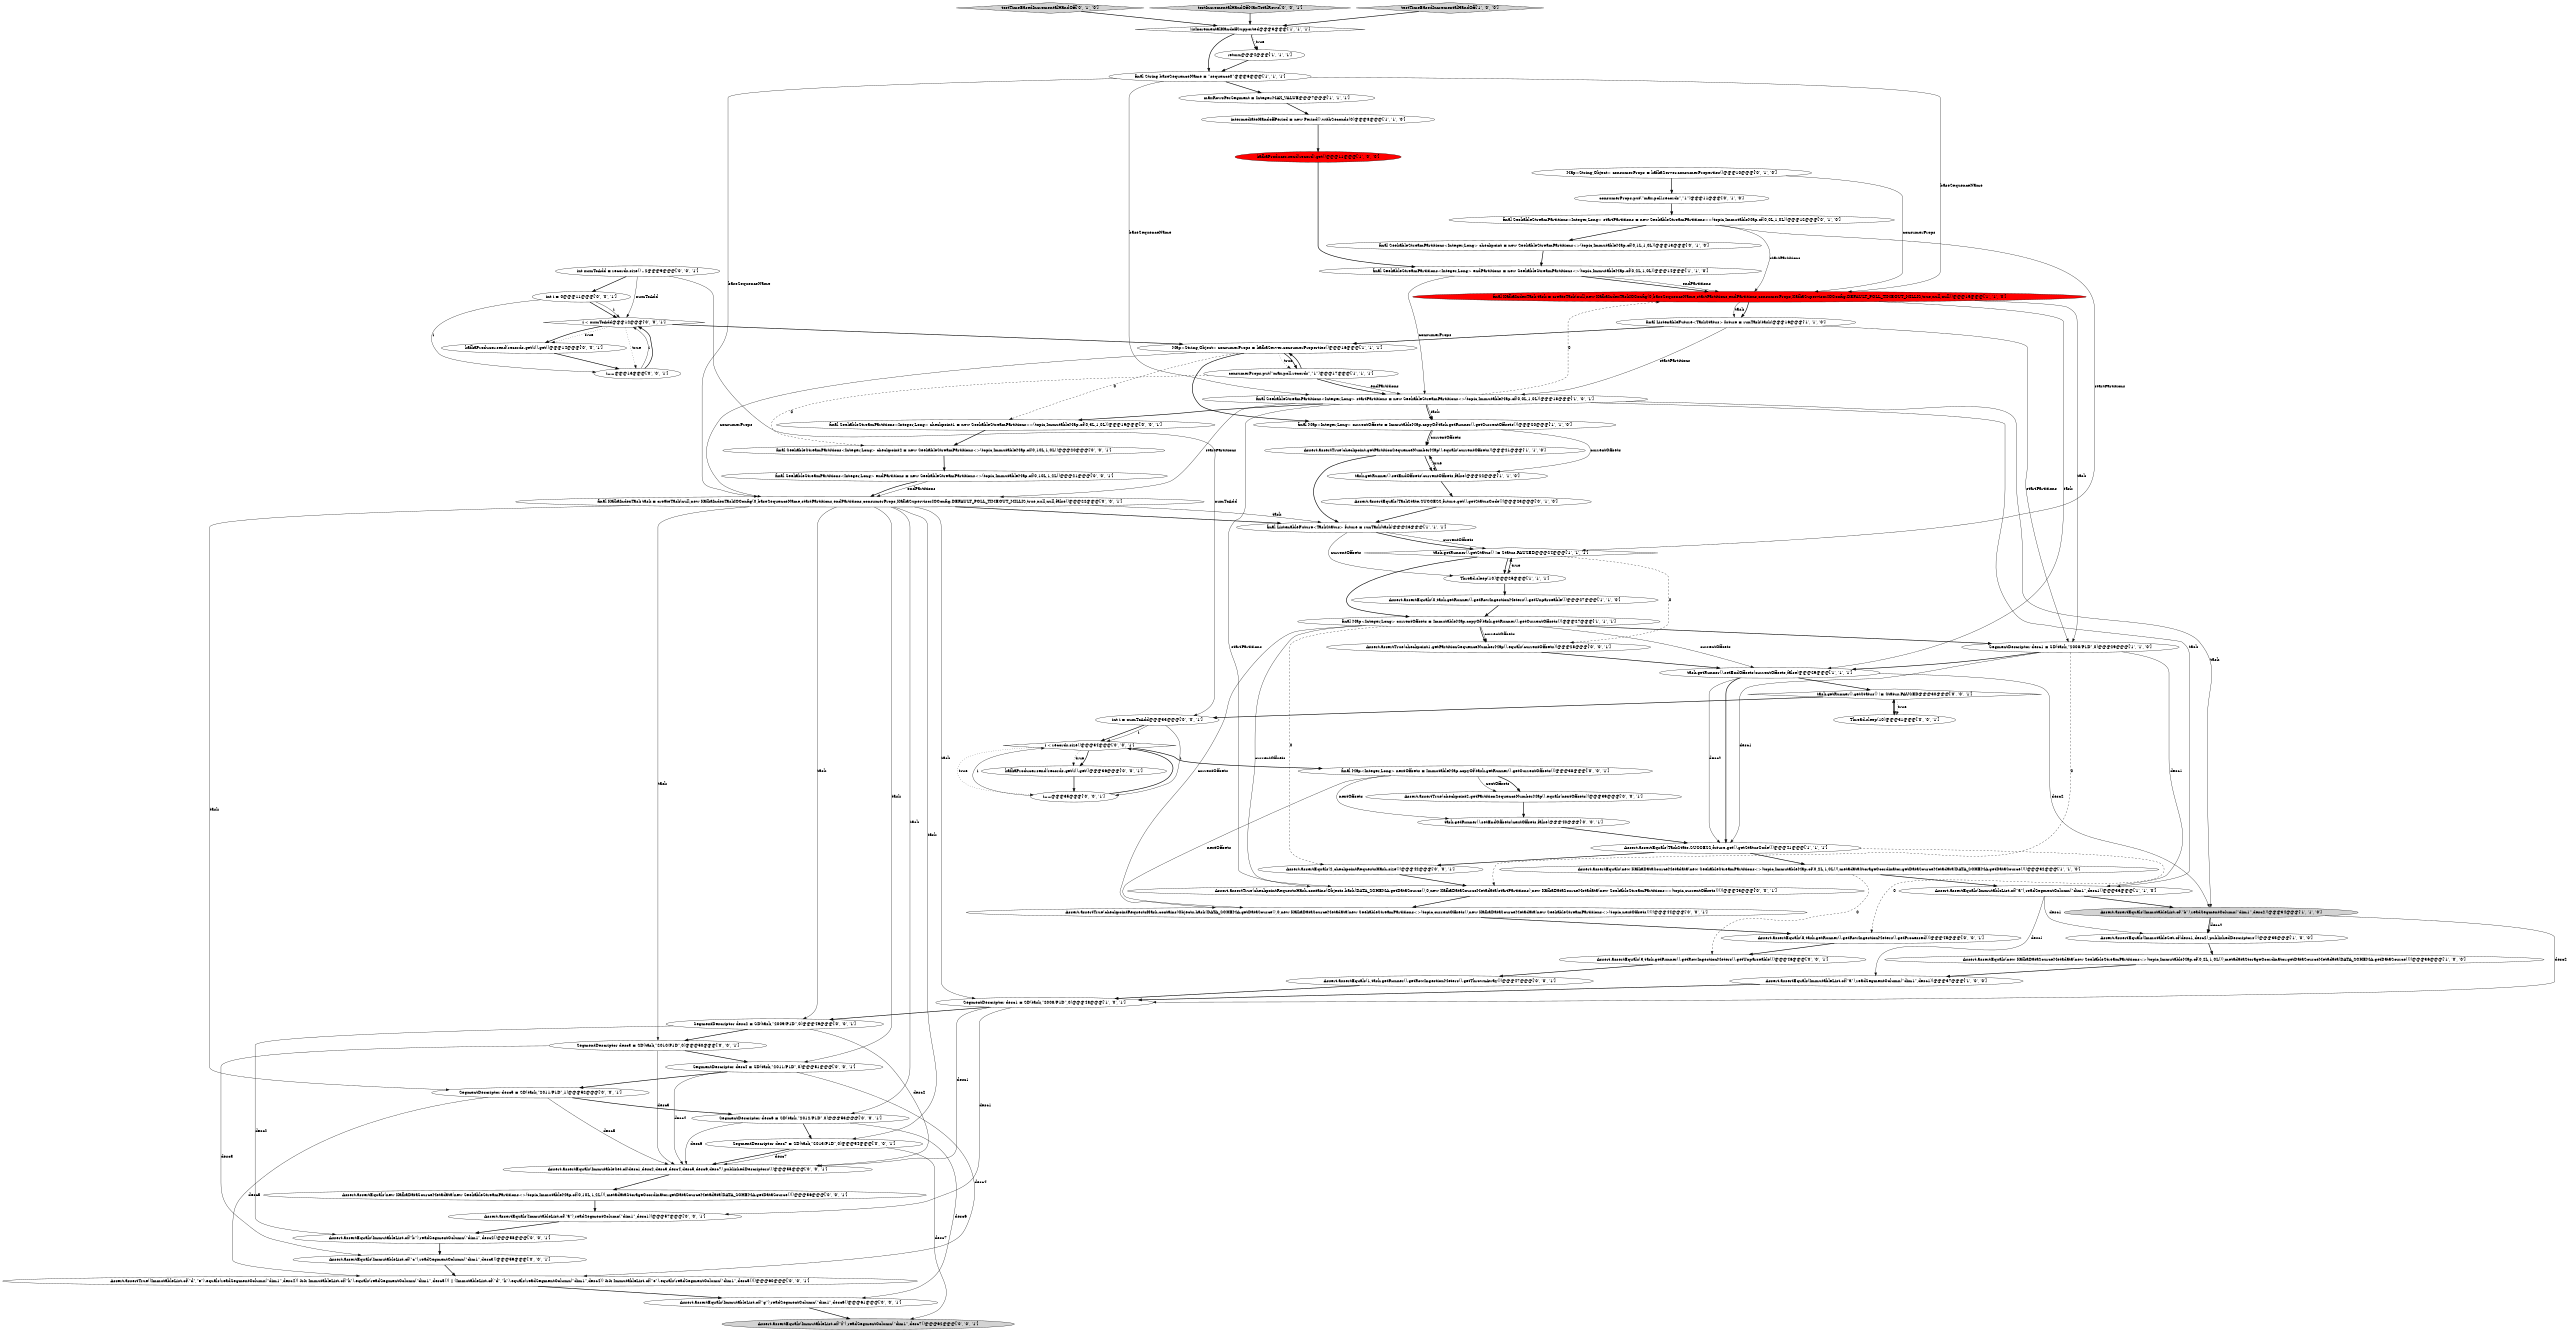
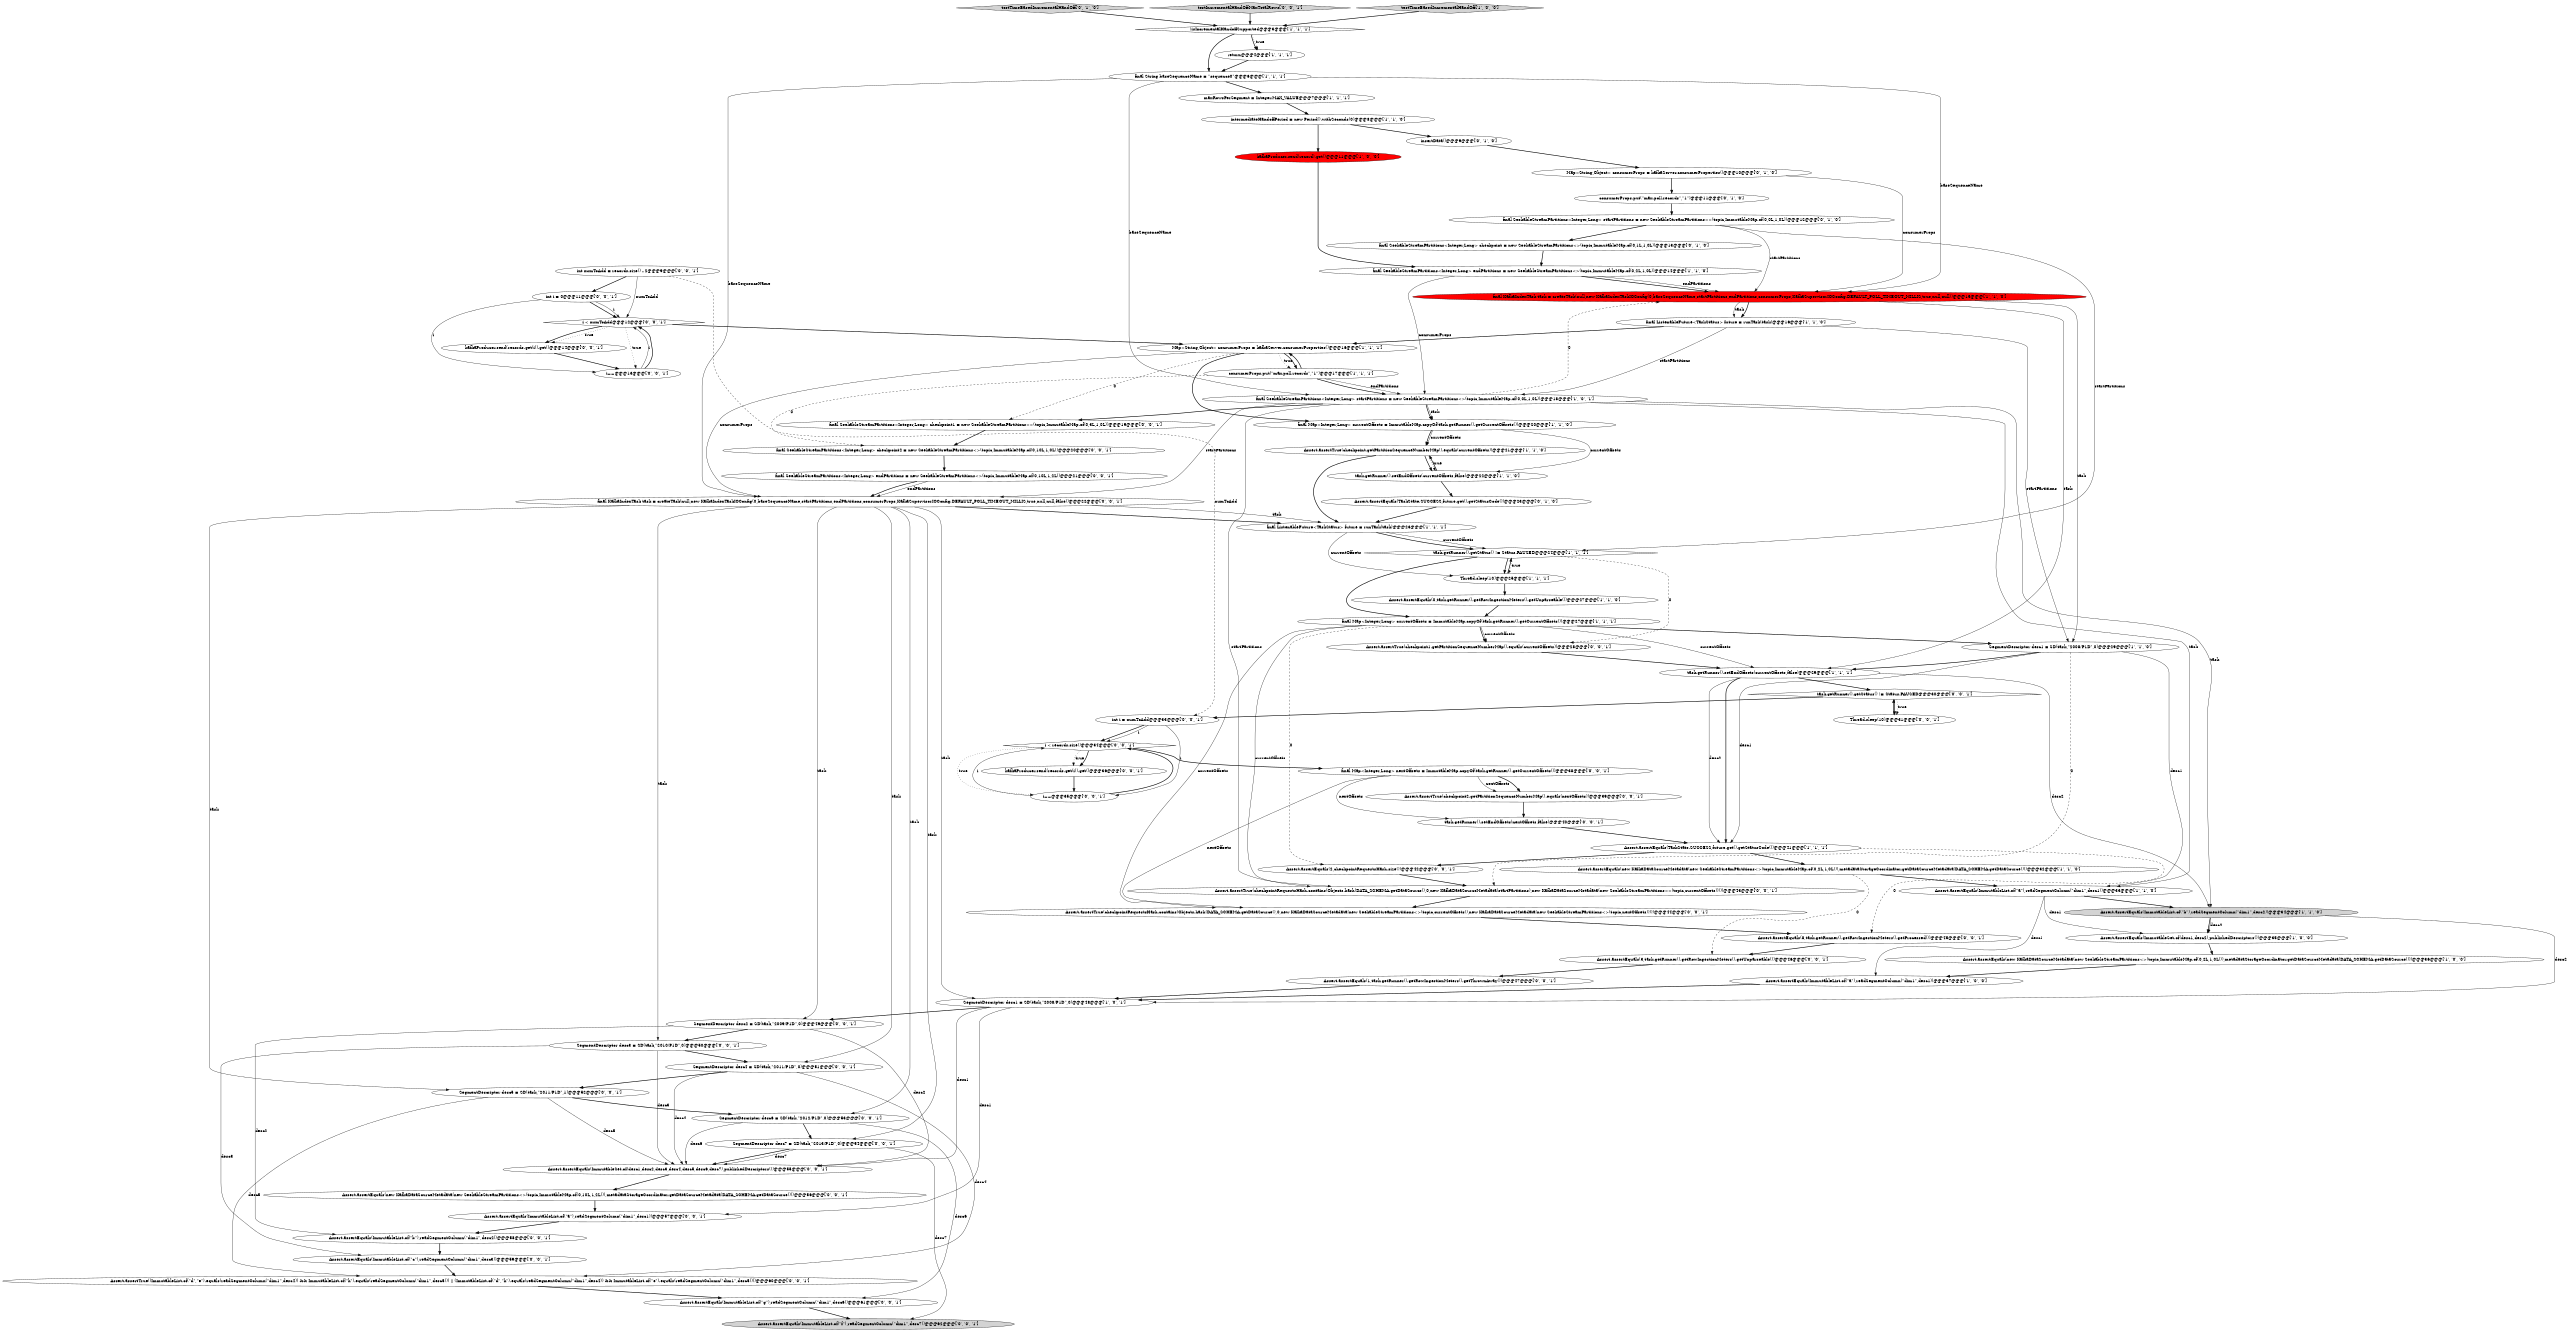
none -> (1459, 141)
(1028, 433) -> (1028, 433)
